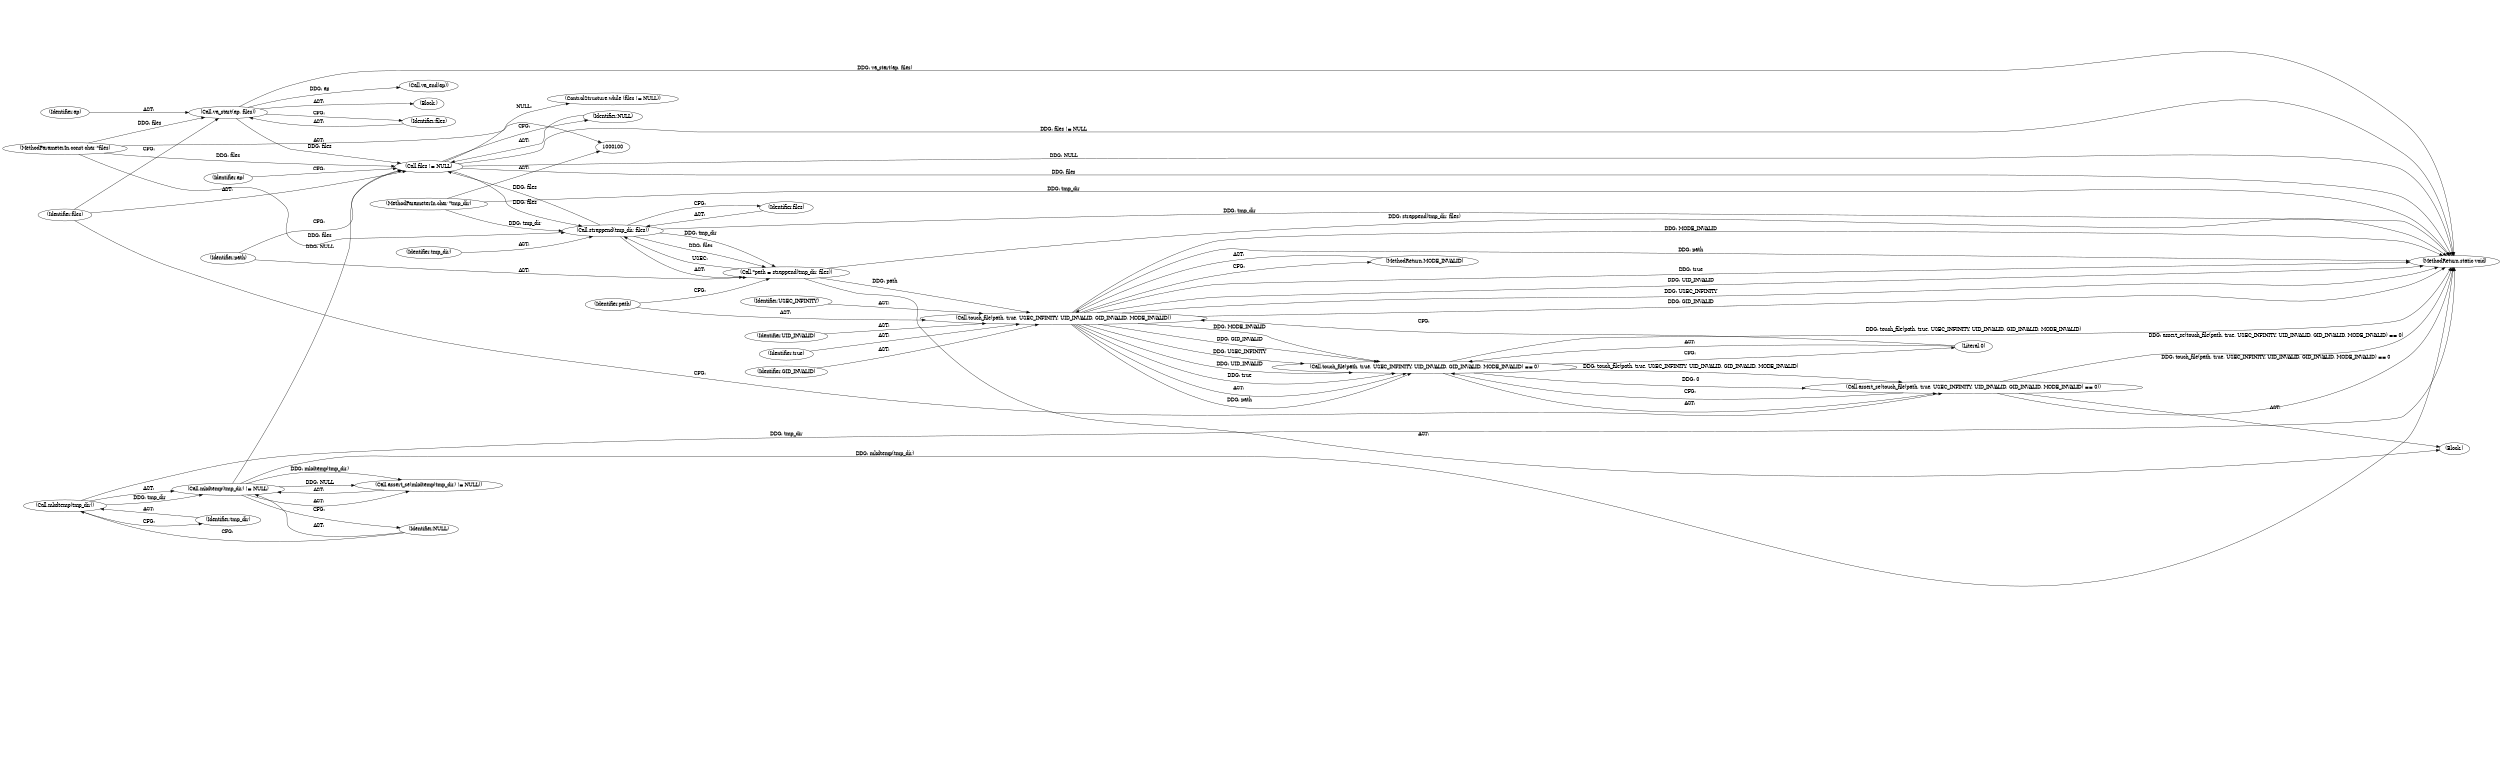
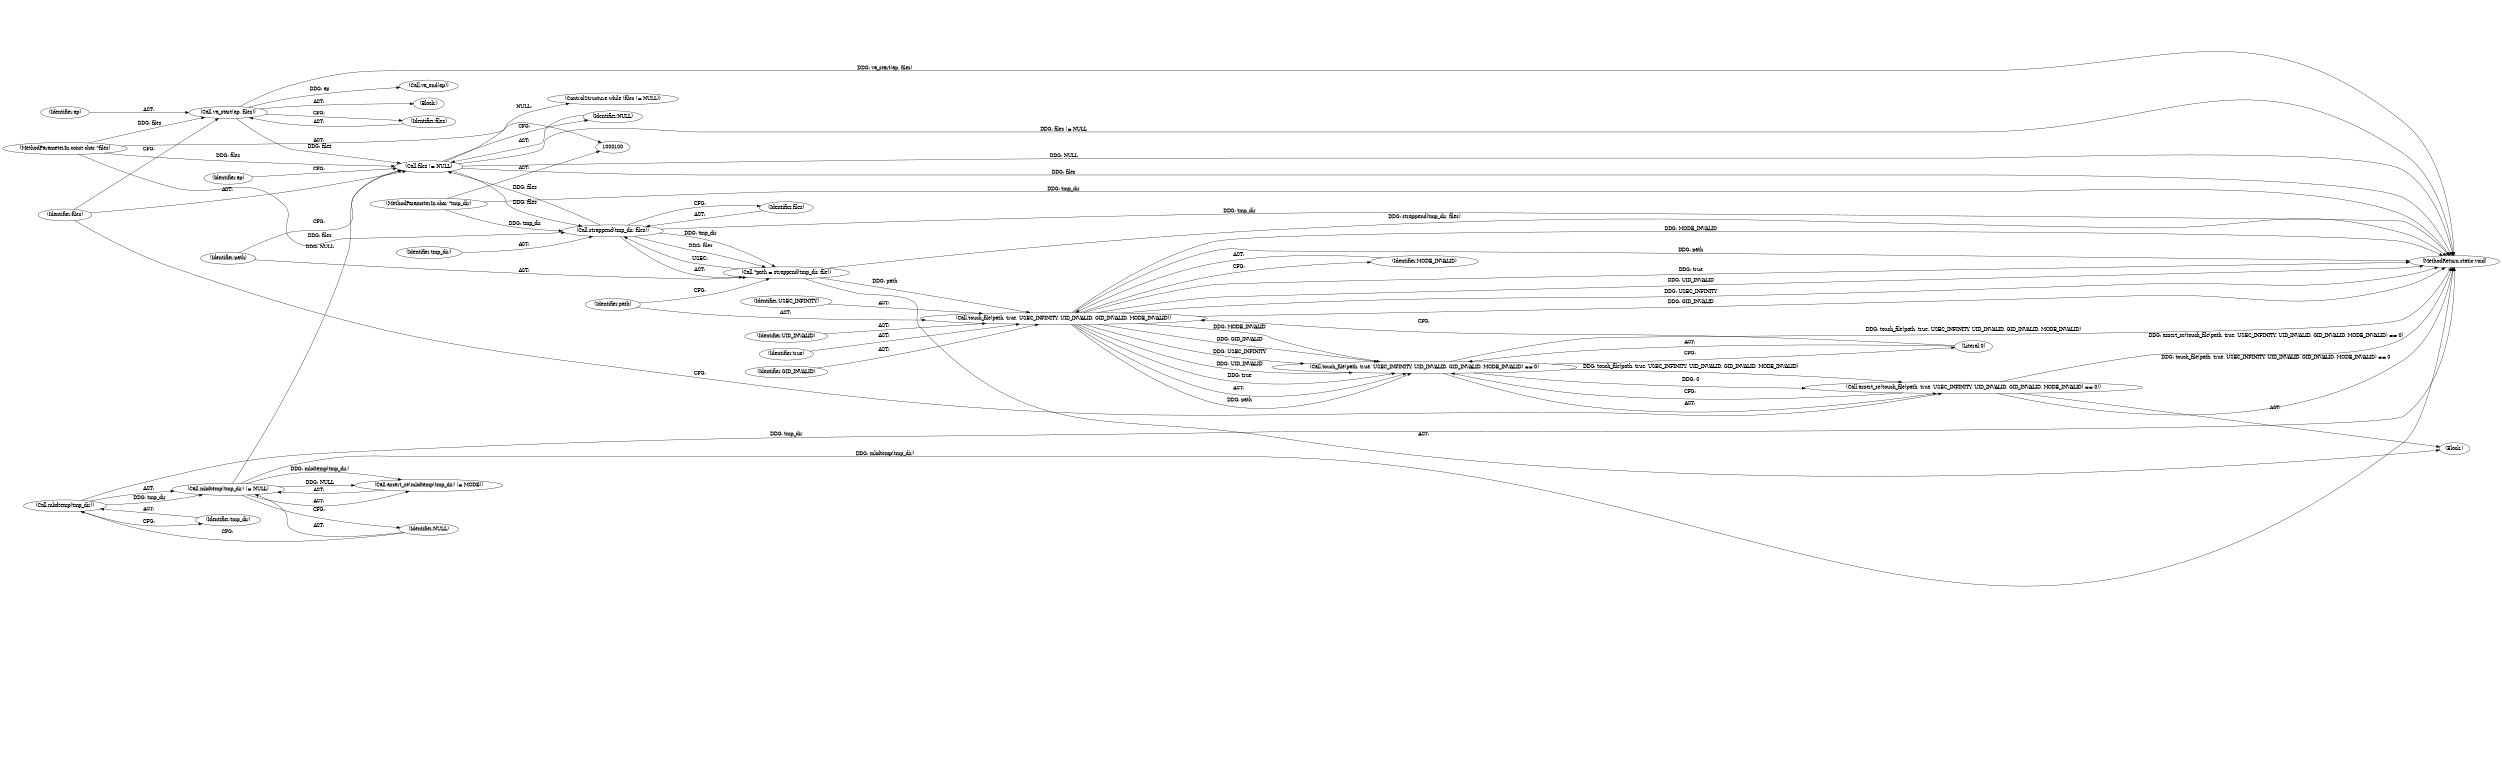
(1424, 262) -> (1424, 262)
(786, 273) -> (786, 273)
(429, 485) -> (429, 485)
